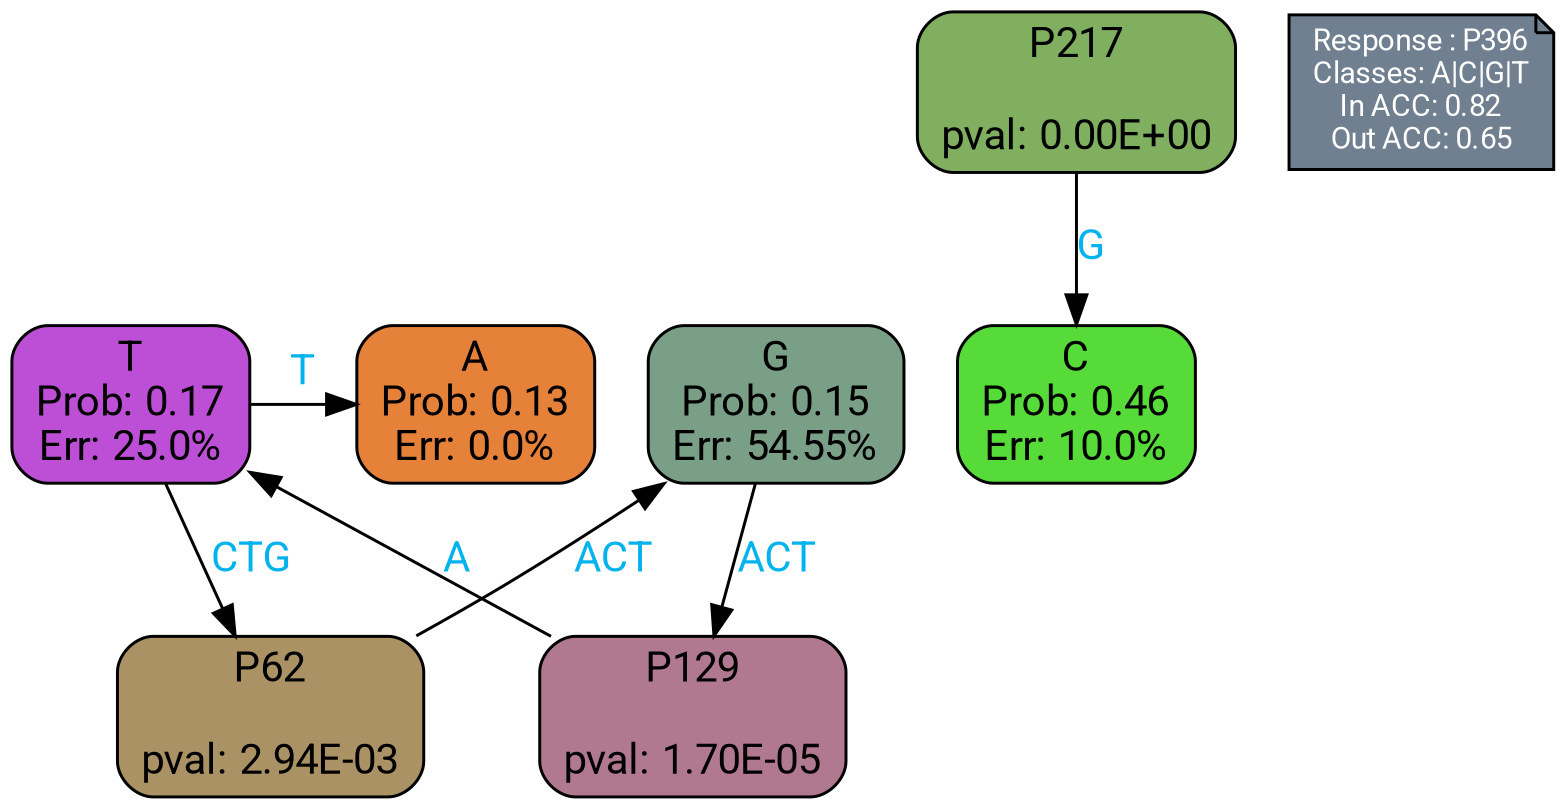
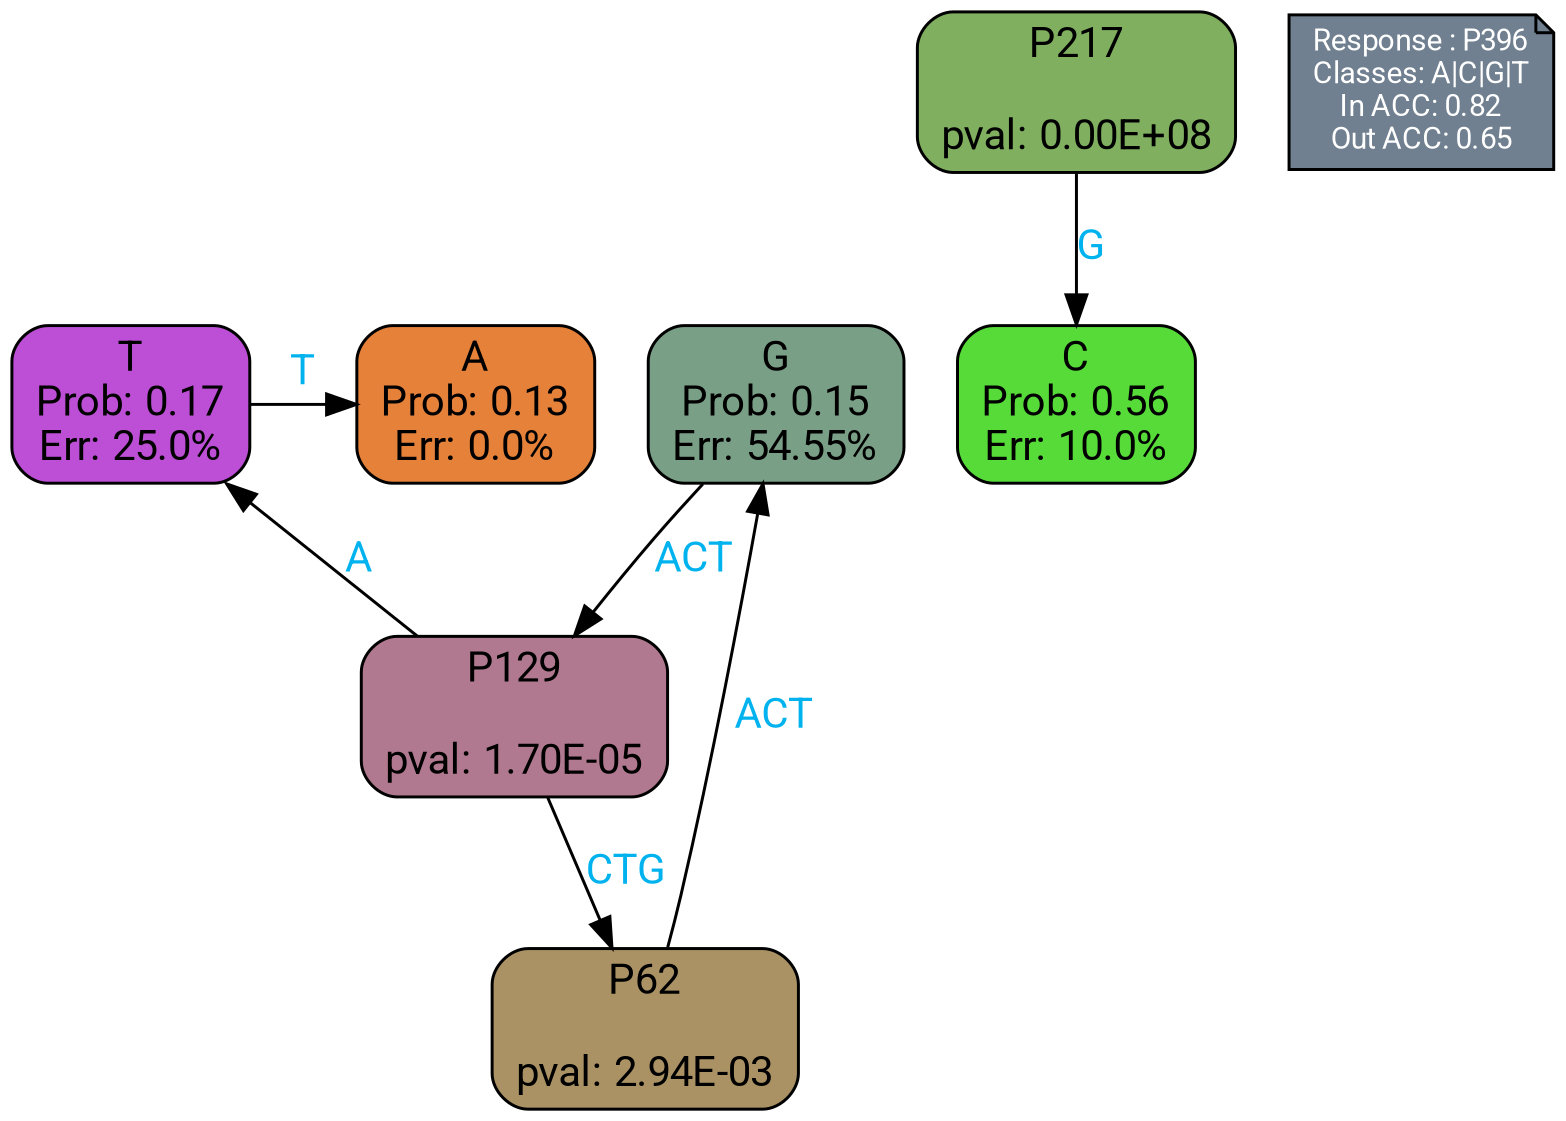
(1076, 92) -> (1076, 92)
(1076, 404) -> (1076, 404)
(194, 546) -> (574, 859)
